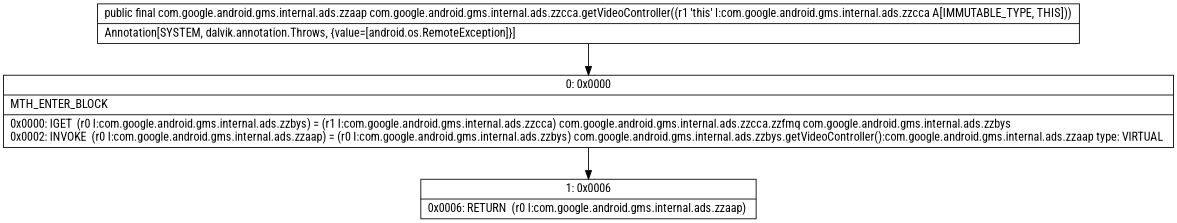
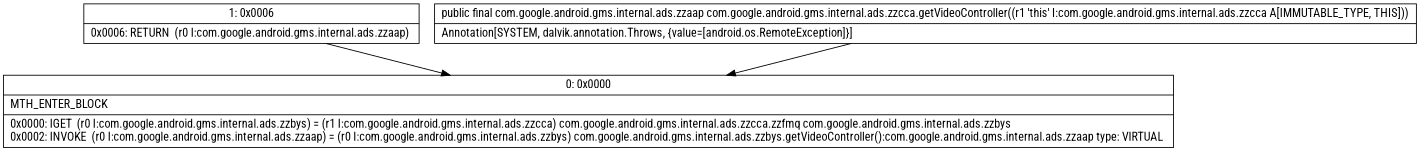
(588, 159) -> (384, 58)
